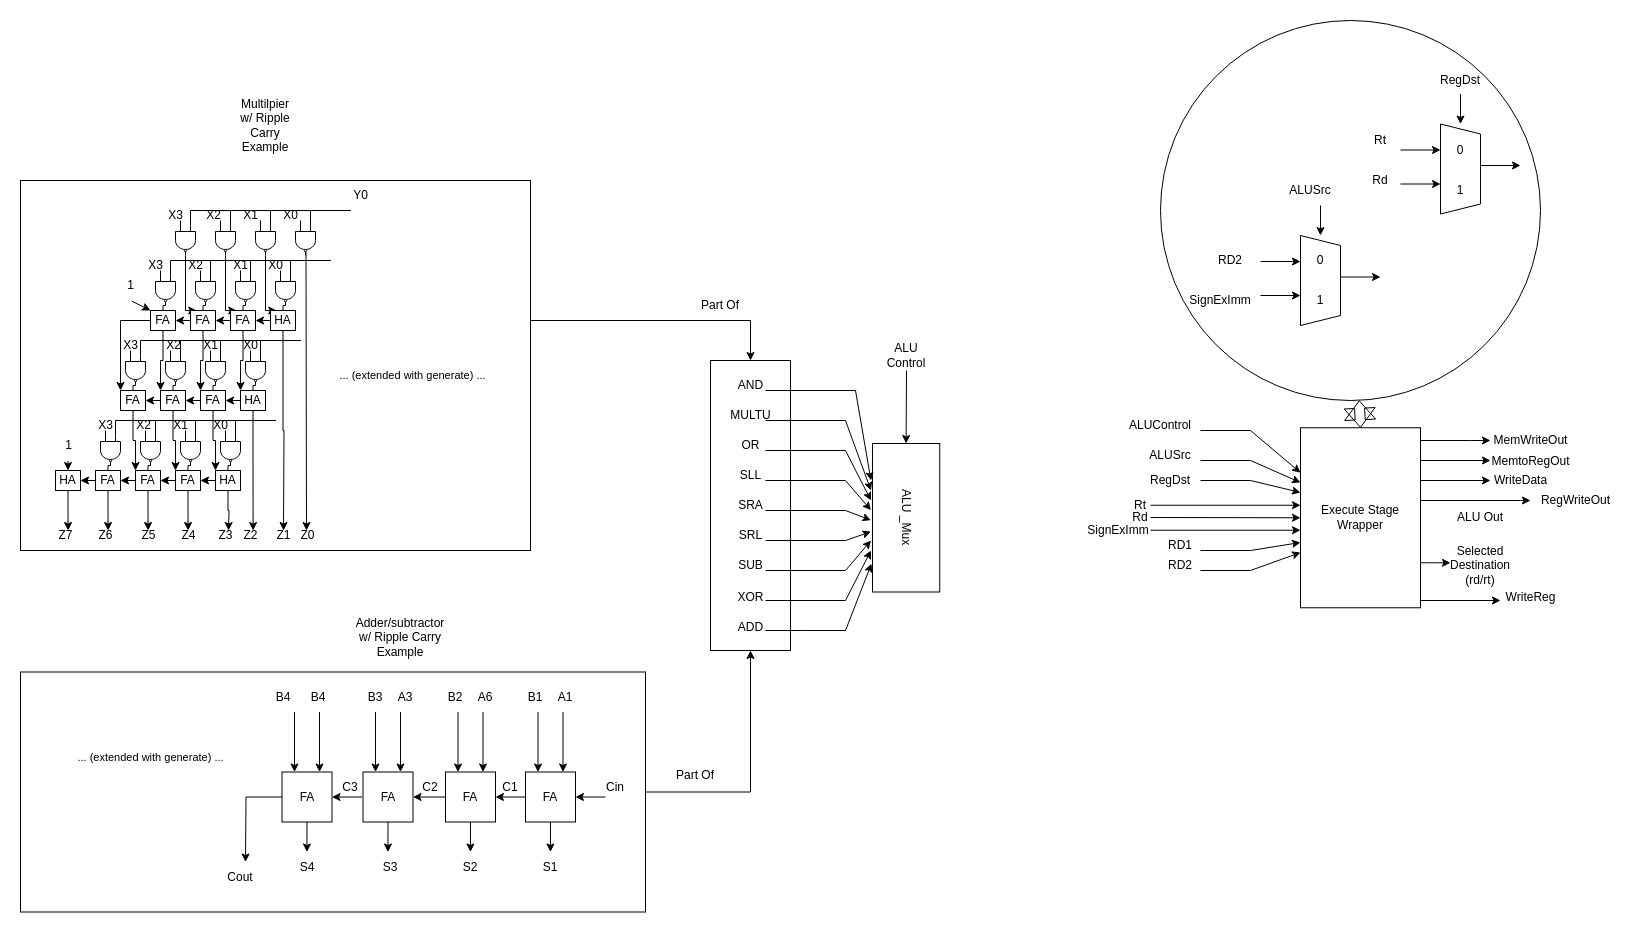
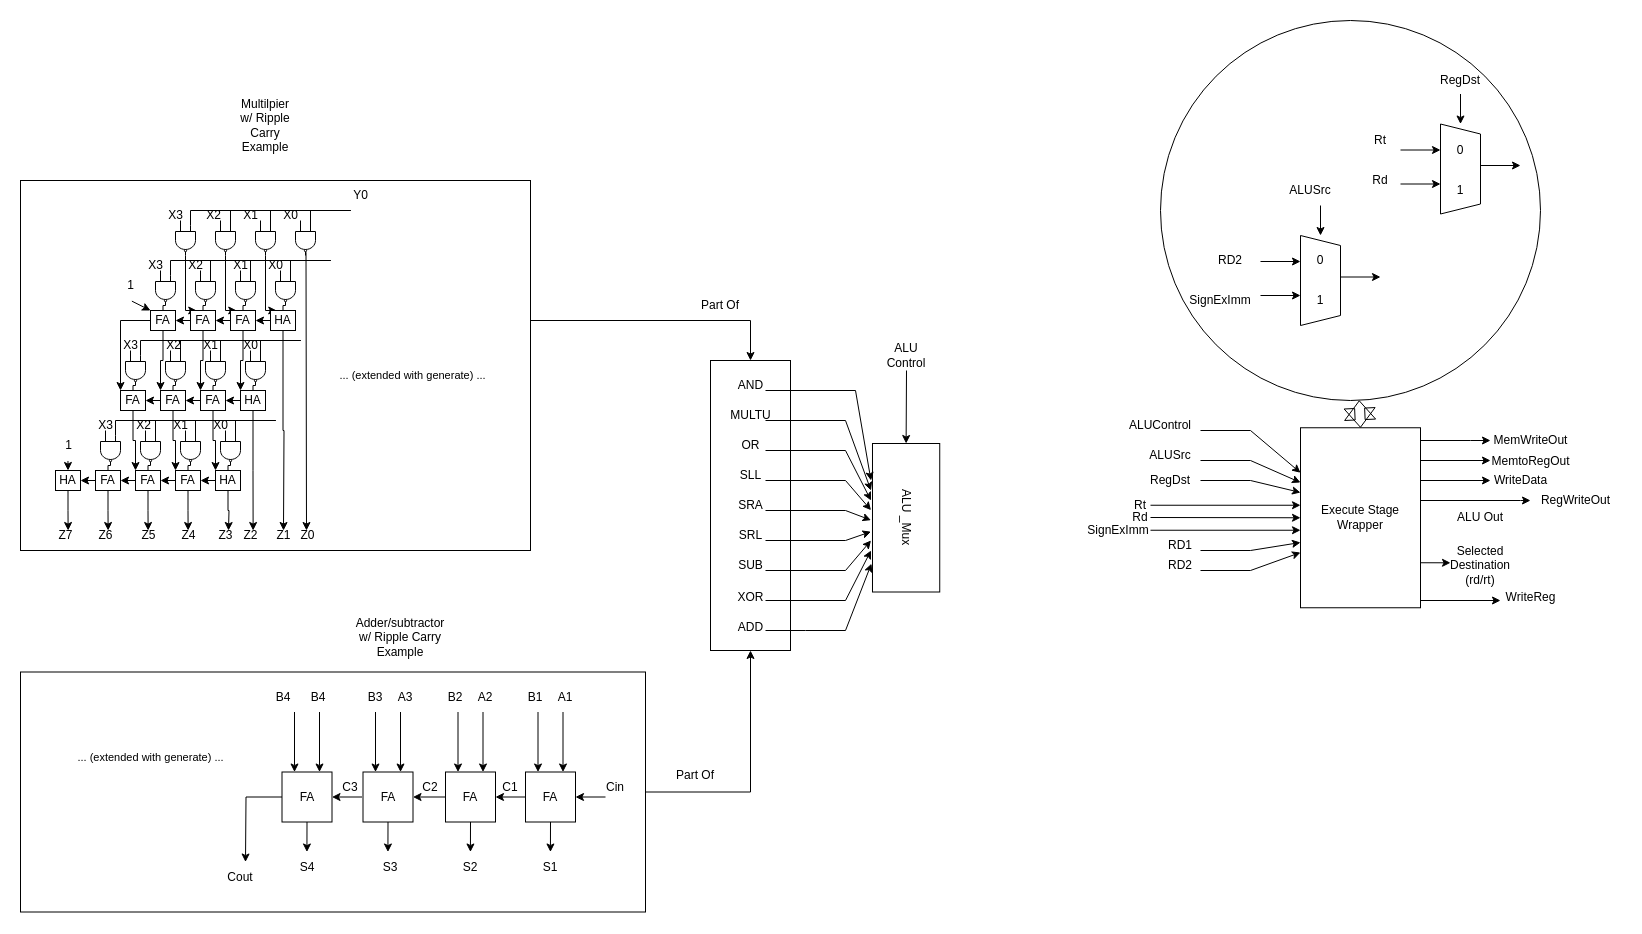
(486, 698) -> (486, 698)
